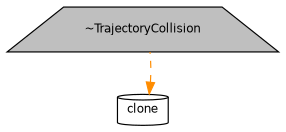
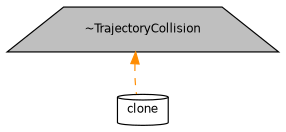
(151, 67) -> (135, 79)
